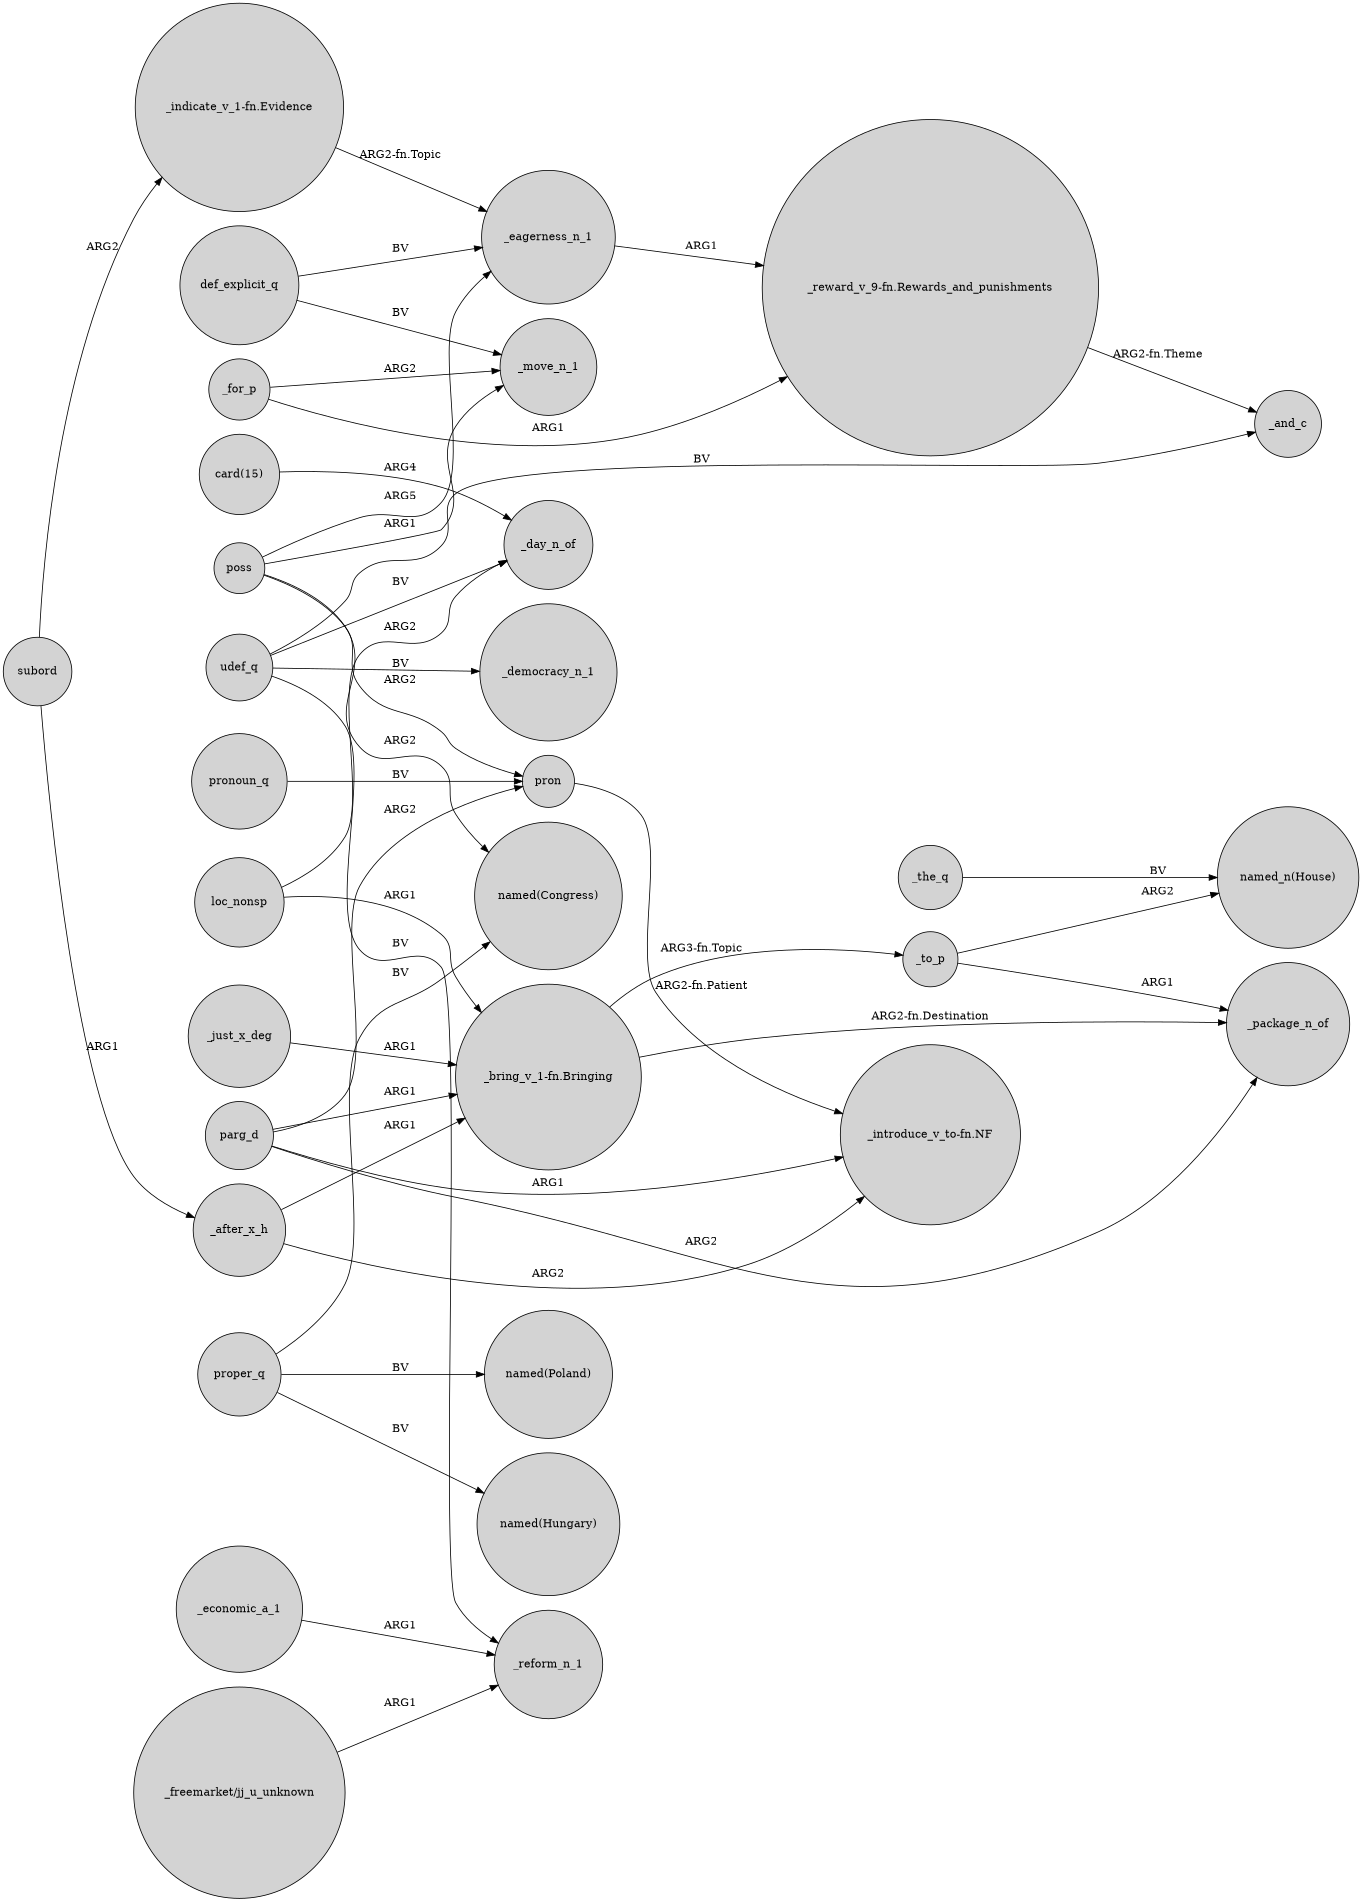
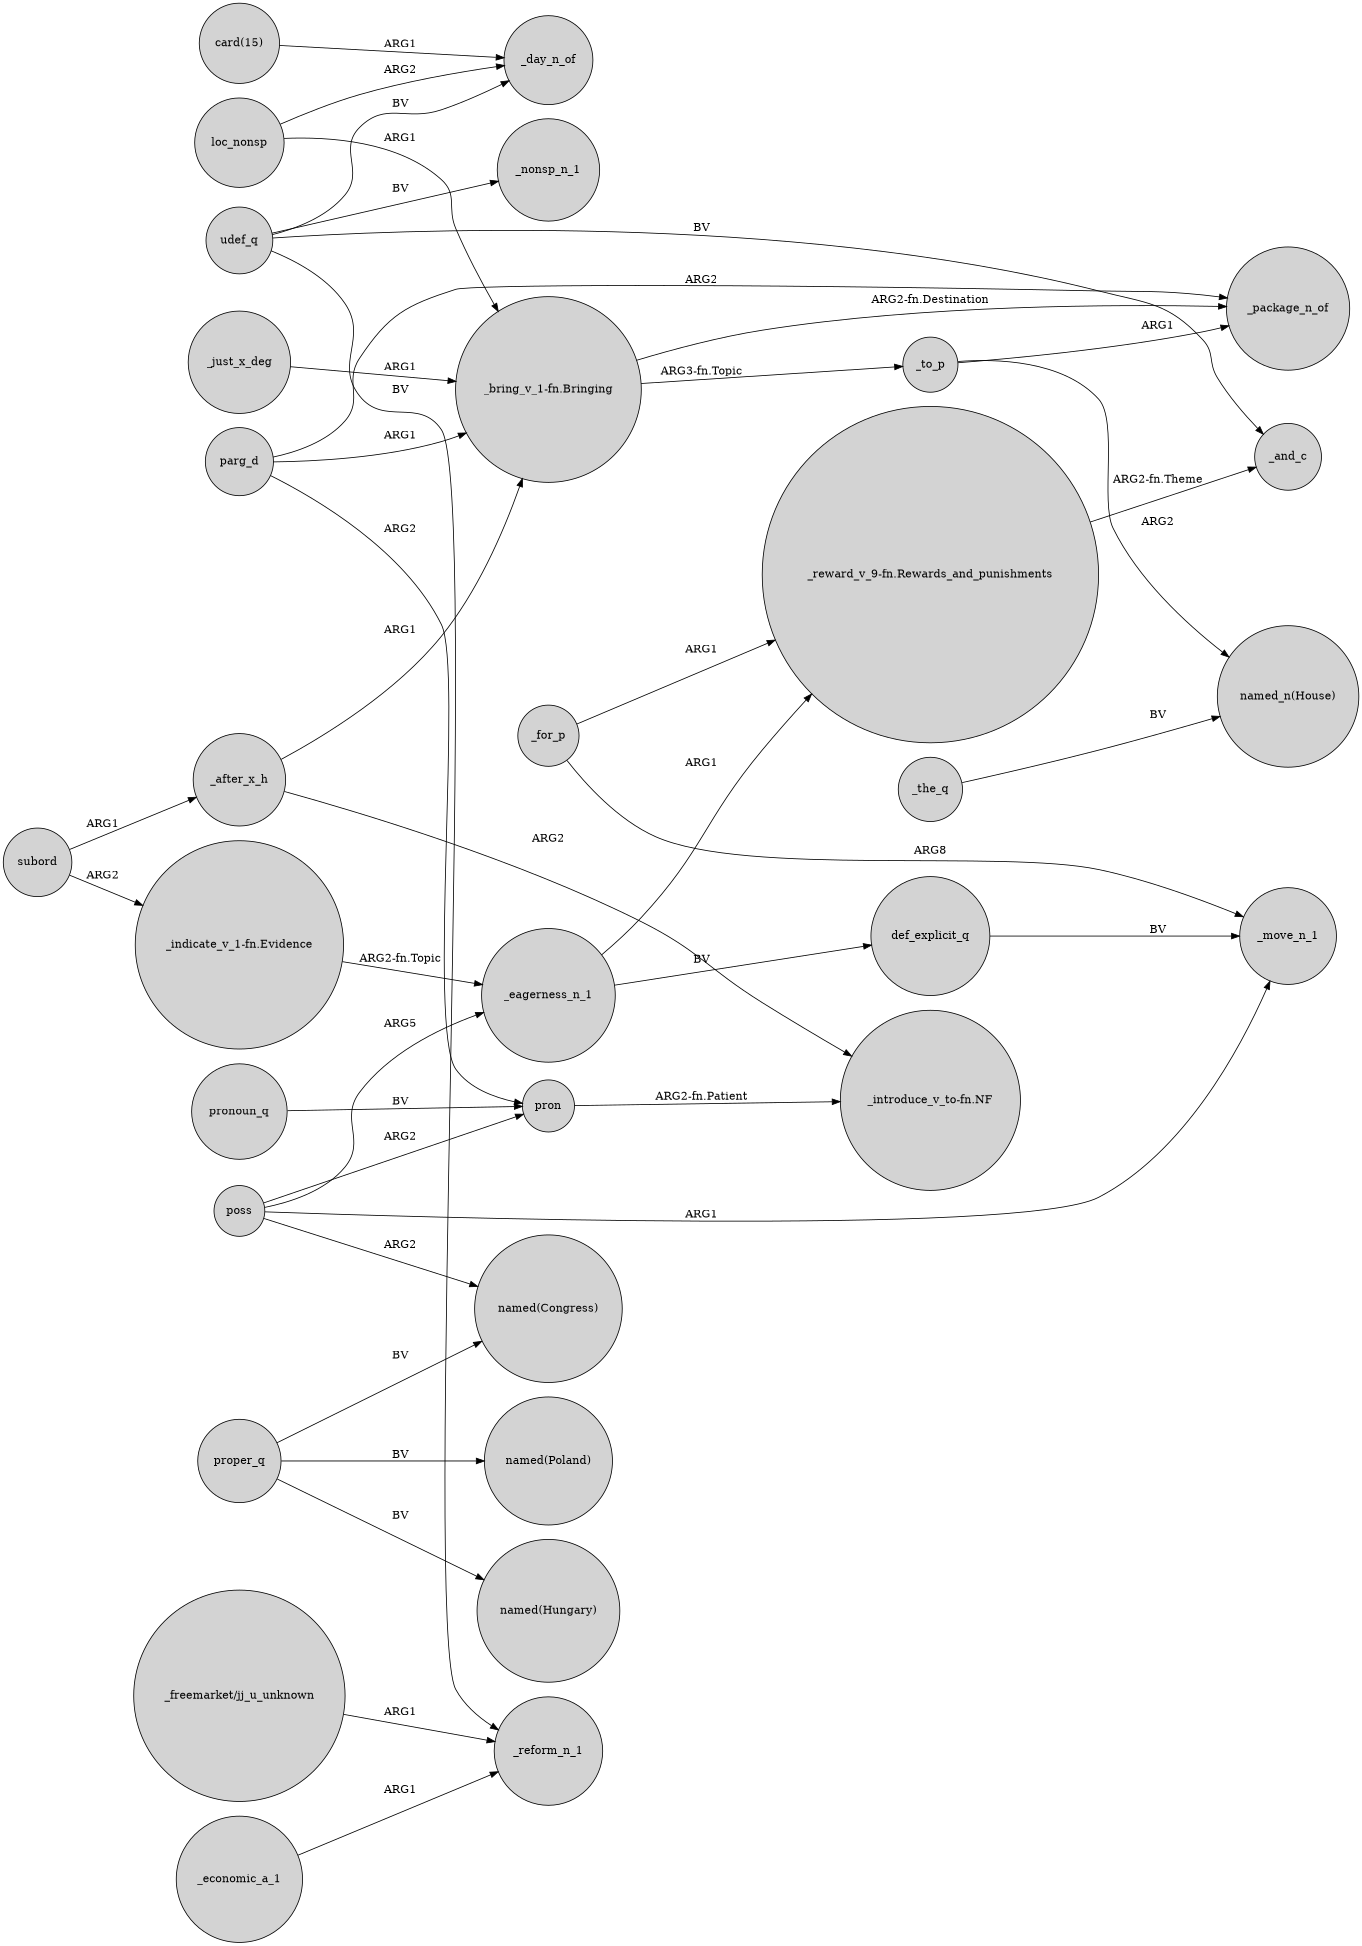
(386, 262) -> (739, 966)
(400, 369) -> (930, 851)
(400, 468) -> (400, 45)
(548, 672) -> (548, 170)
(552, 1194) -> none
